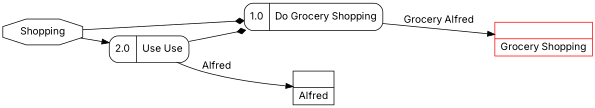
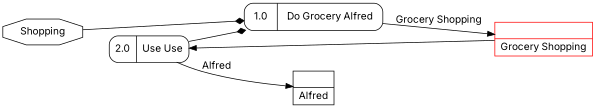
(326, 17) -> (330, 17)
(439, 20) -> (439, 20)
(91, 40) -> (345, 44)
